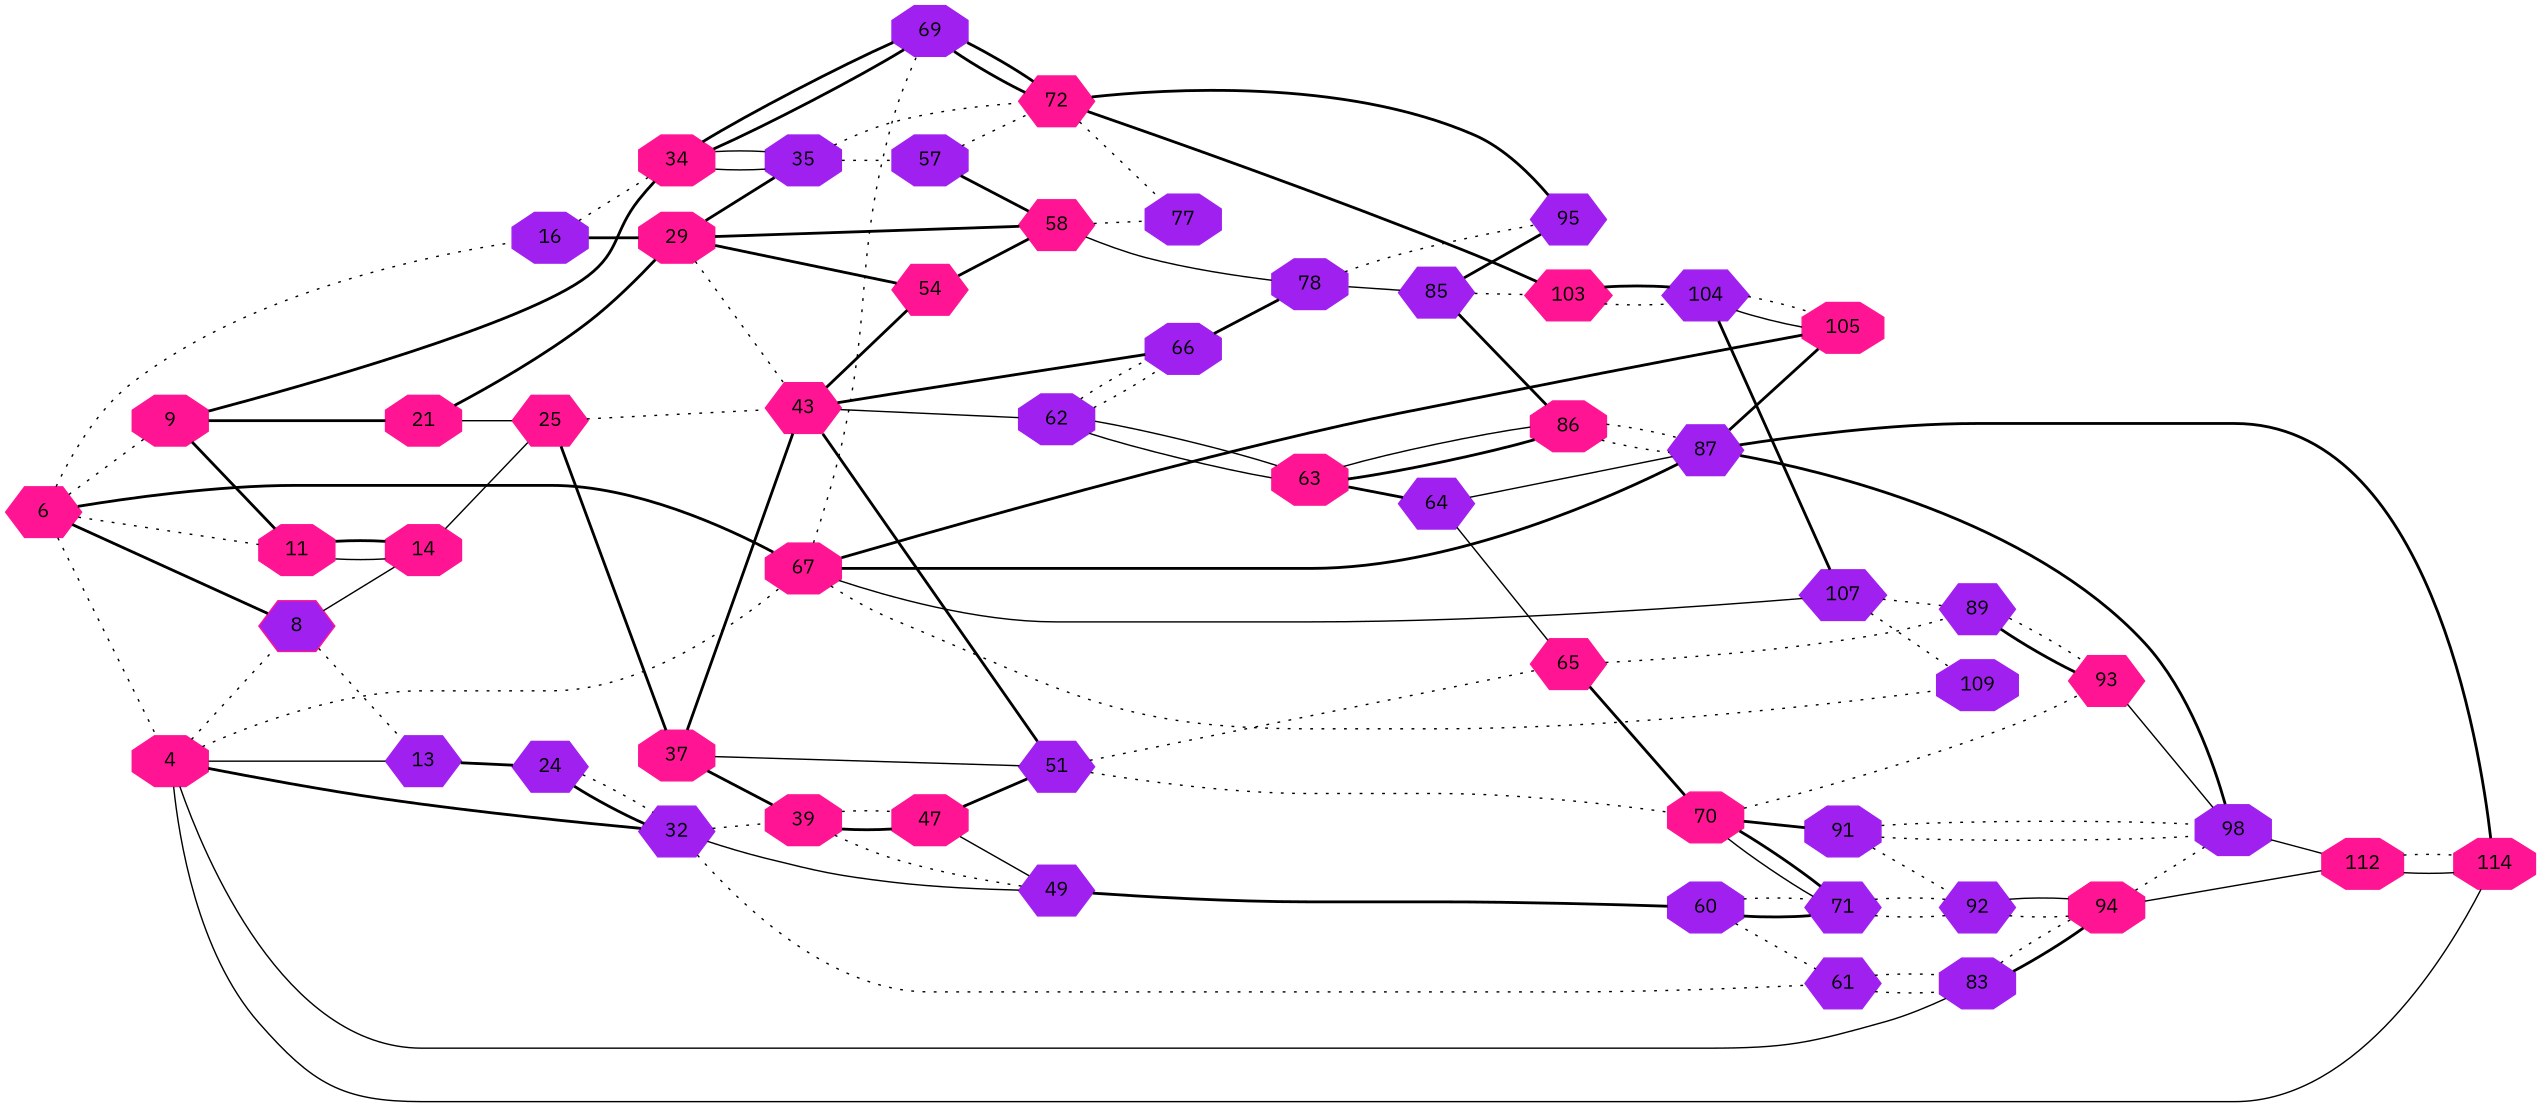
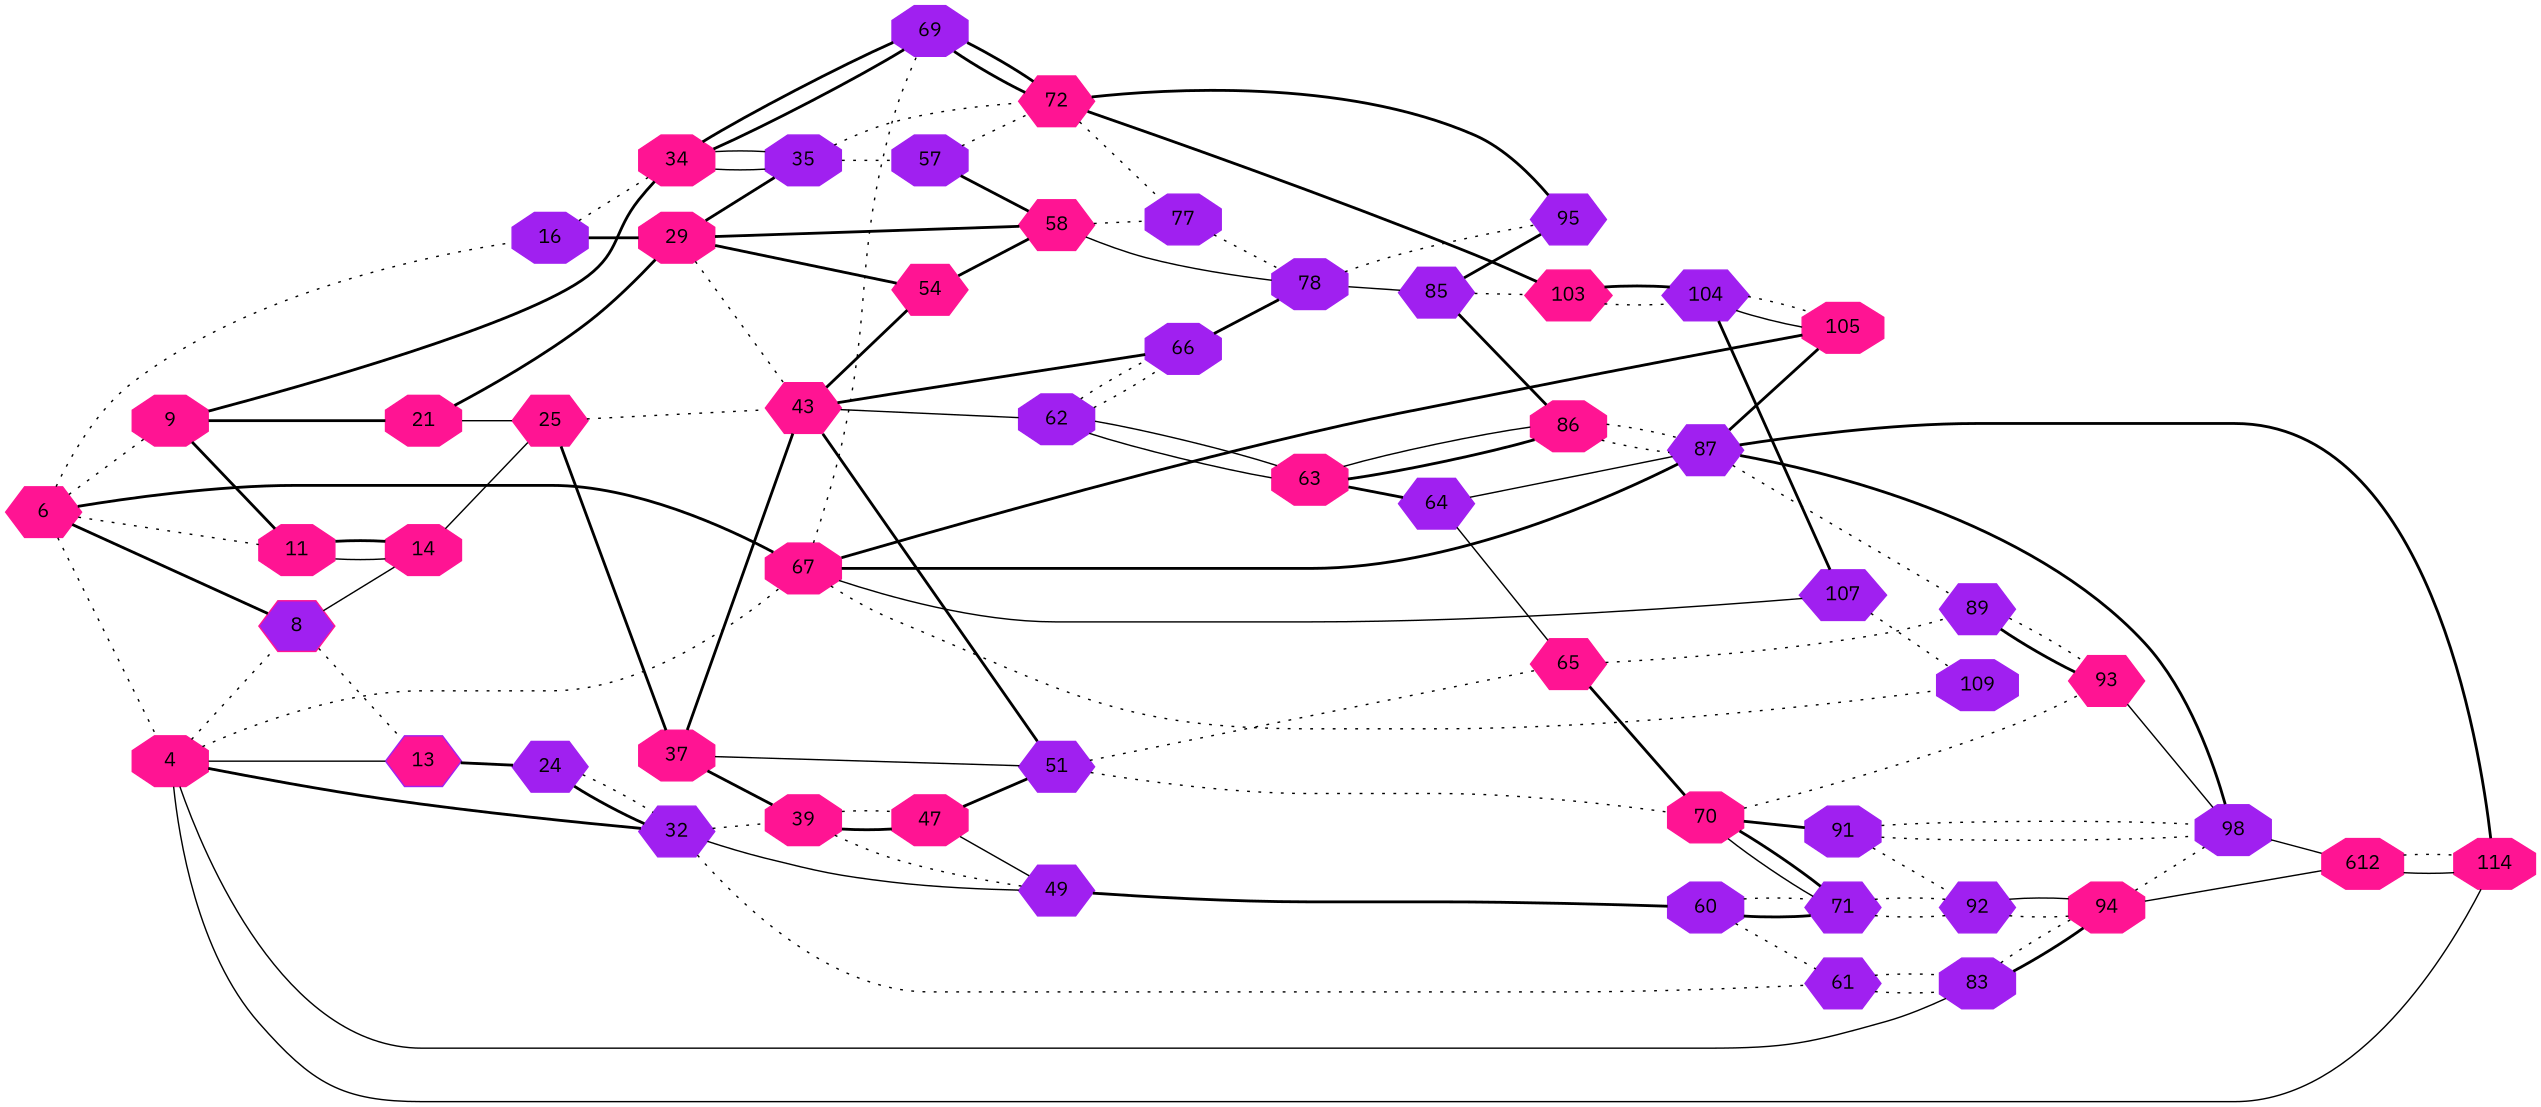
none -> (1246, 252)
(1912, 602) -> (1842, 530)
(423, 761) -> (423, 761)
(2363, 864) -> (2363, 864)
